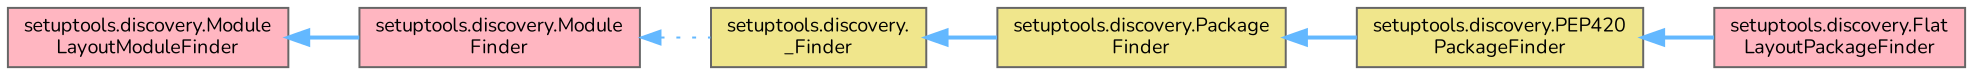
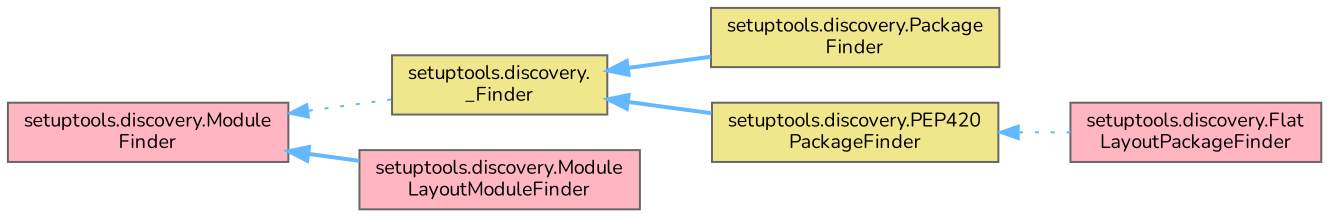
(334, 38) -> (334, 157)
(1331, 38) -> (670, 108)
(1689, 38) -> (1045, 132)
